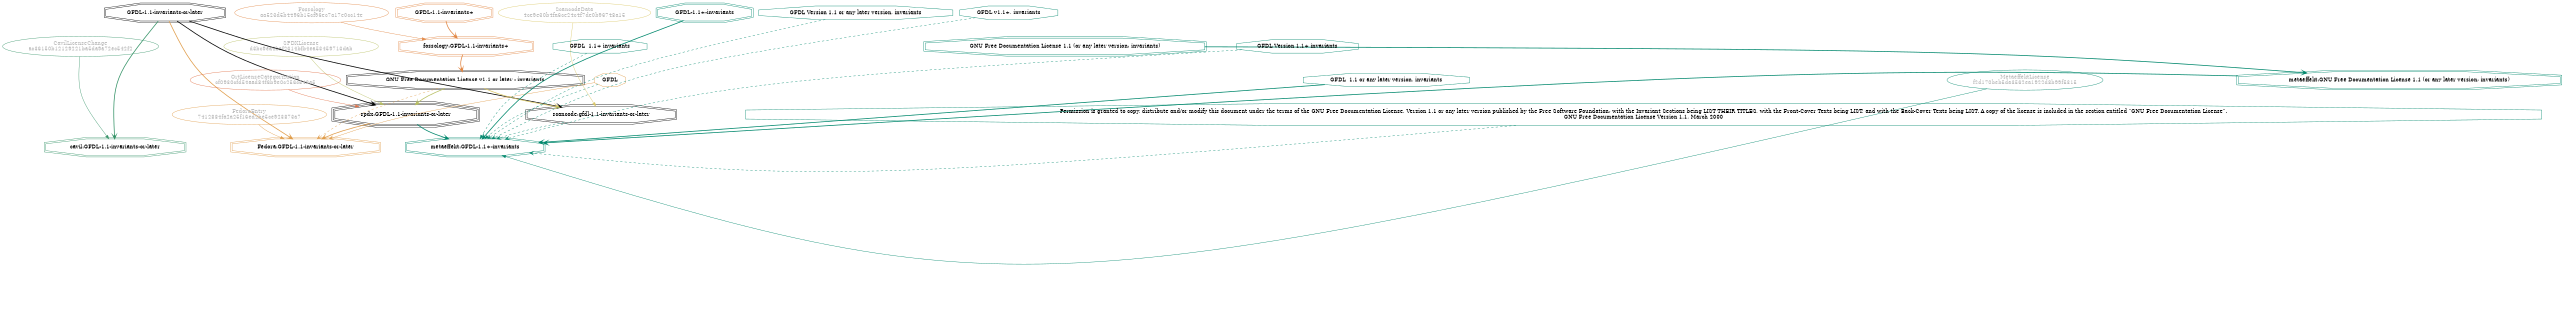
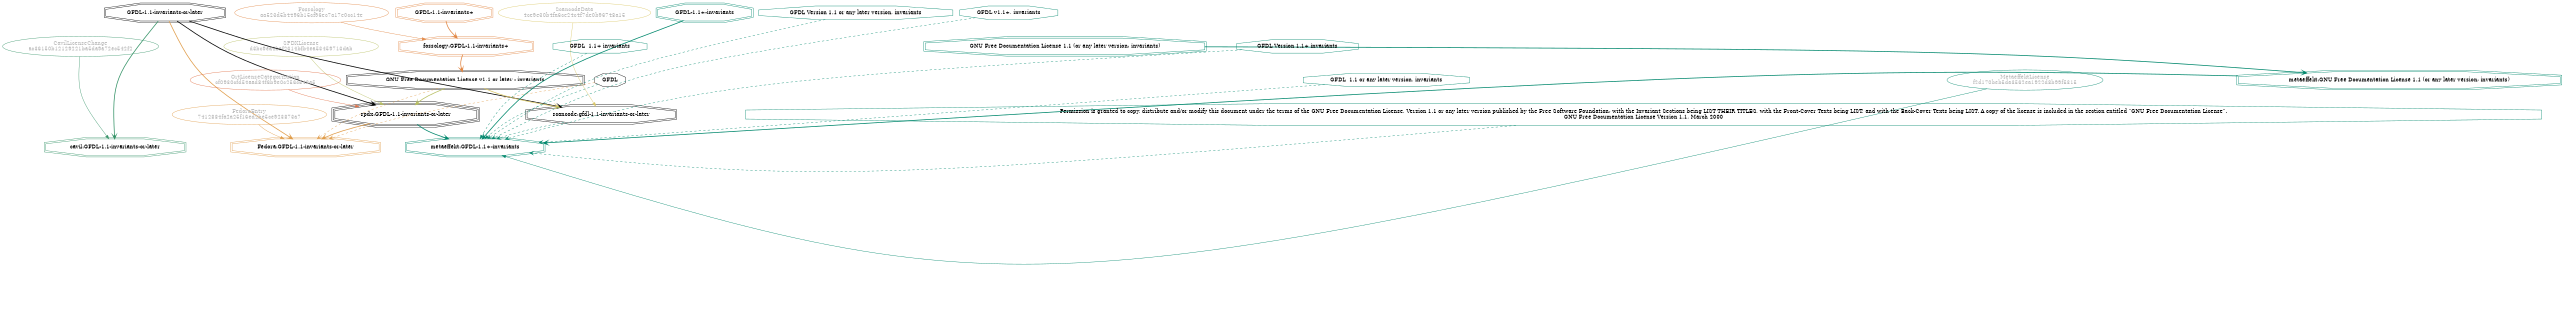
(610, 80) -> (610, 80)
(463, 105) -> (463, 105)
(934, 114) -> (934, 114)
